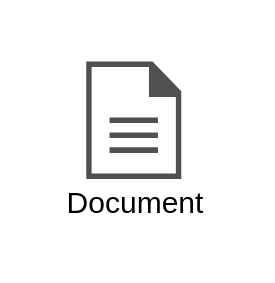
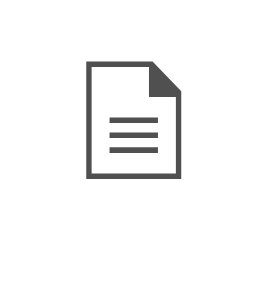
(136, 204) -> none
